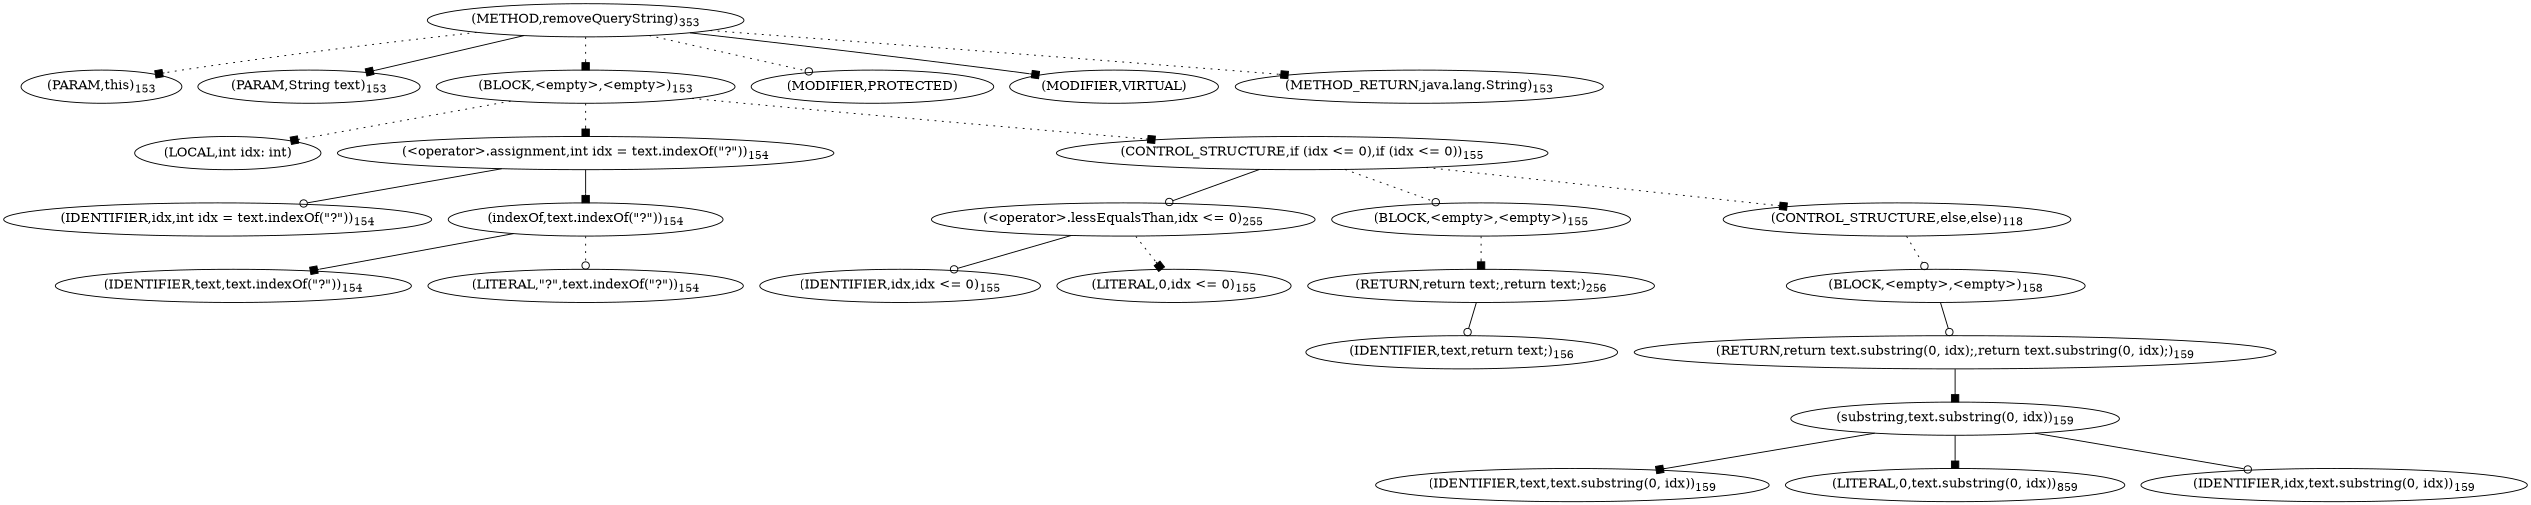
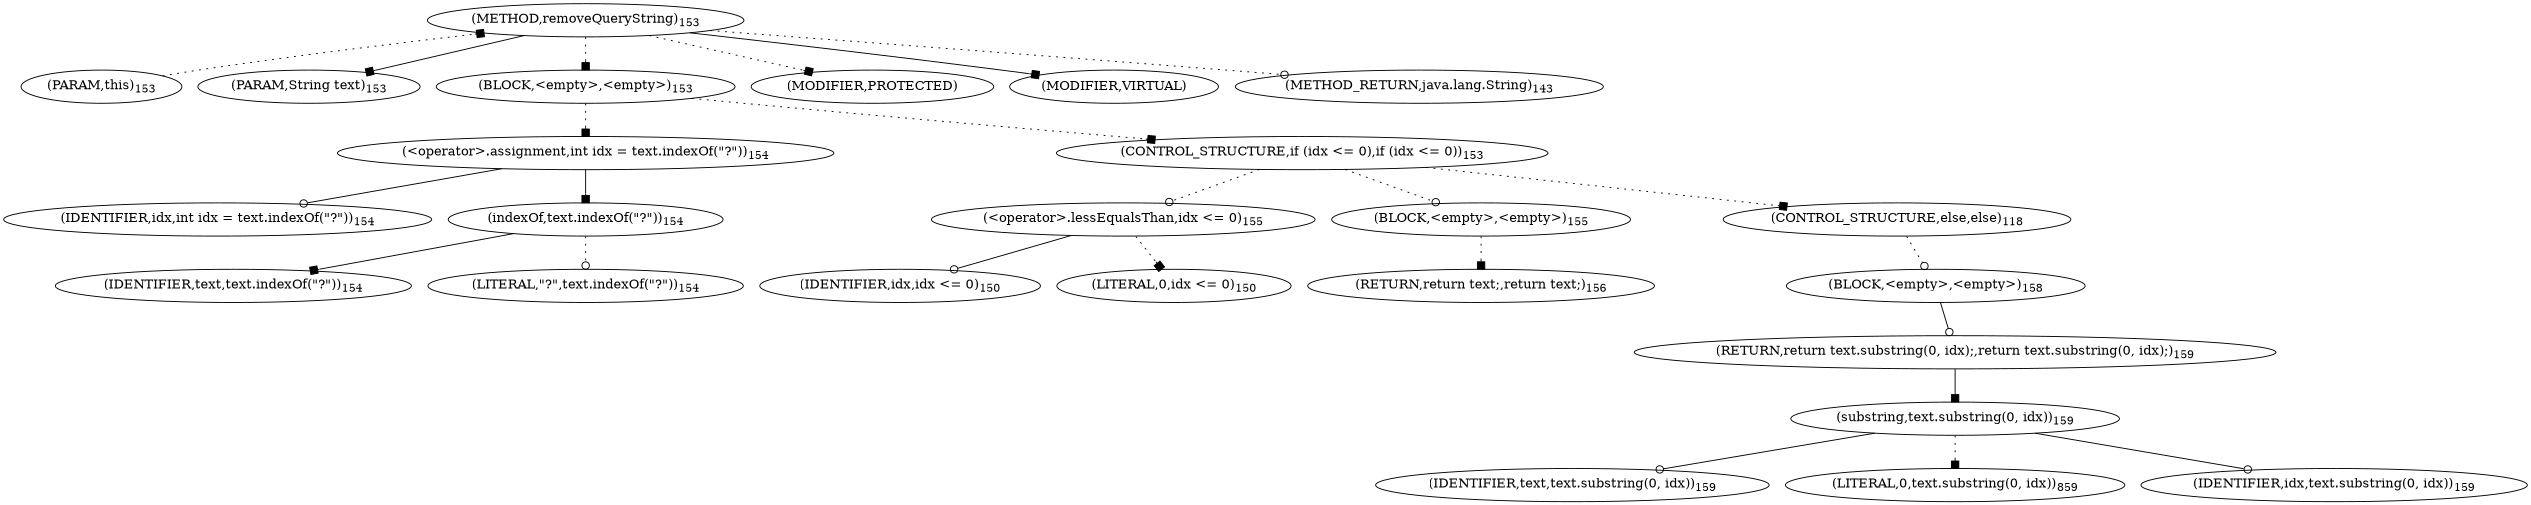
(689, 19) -> (689, 19)
(320, 51) -> (318, 53)
(995, 52) -> (995, 52)
(727, 53) -> (727, 53)
(1543, 85) -> (1543, 85)
(1473, 152) -> (1473, 152)
(228, 153) -> none
(1216, 185) -> (1216, 185)
(1253, 218) -> (1253, 218)
(990, 285) -> (990, 285)
(1246, 285) -> (1246, 285)
(1596, 285) -> (1596, 285)
(1462, 352) -> none
(1955, 447) -> (1955, 447)
(1769, 451) -> (1769, 451)
